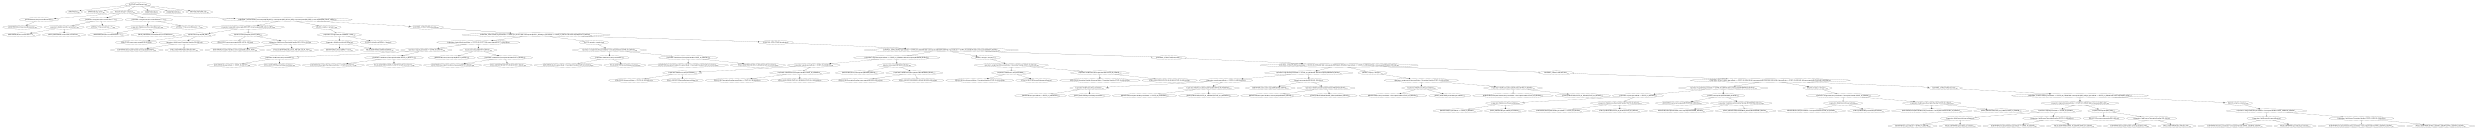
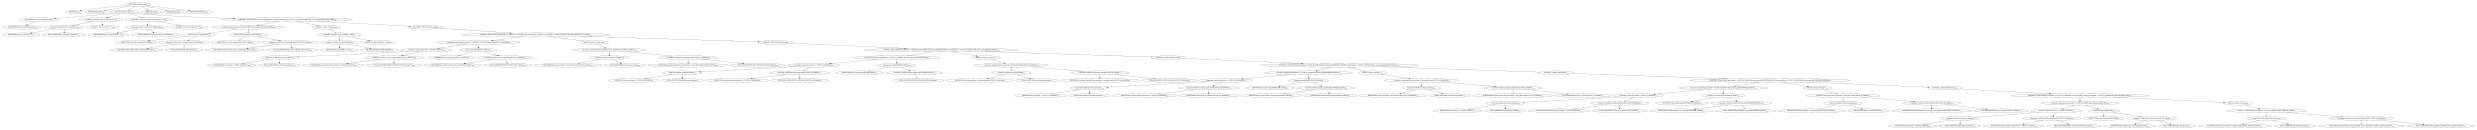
(861, 80) -> none
